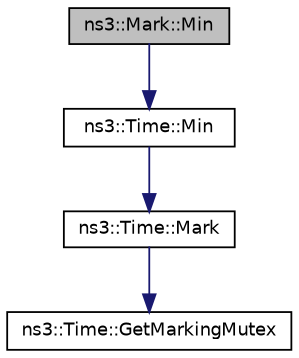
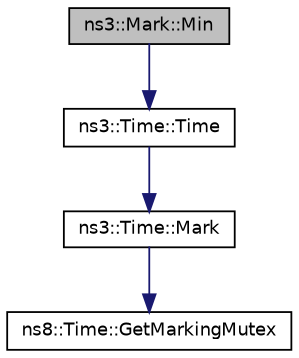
(149, 128) -> (149, 128)
(149, 331) -> (149, 331)
